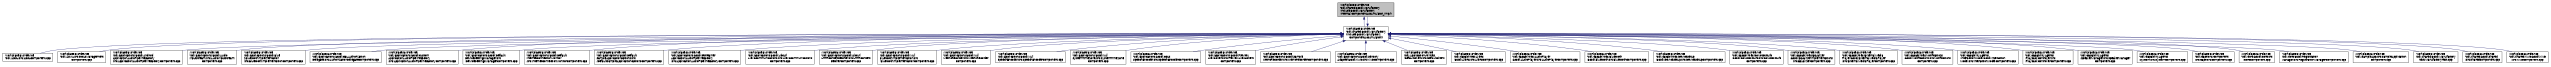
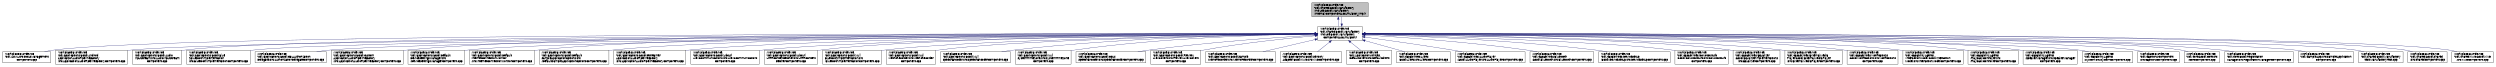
(28, 57) -> none
